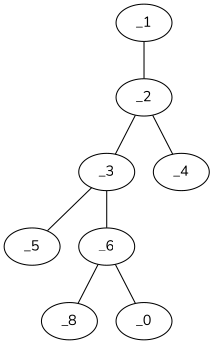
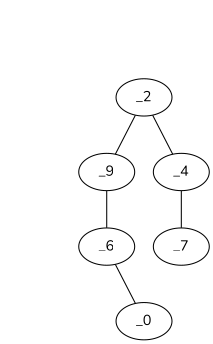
(144, 23) -> none
(107, 172) -> (107, 172)
(32, 247) -> none
none -> (181, 247)
(69, 321) -> none
